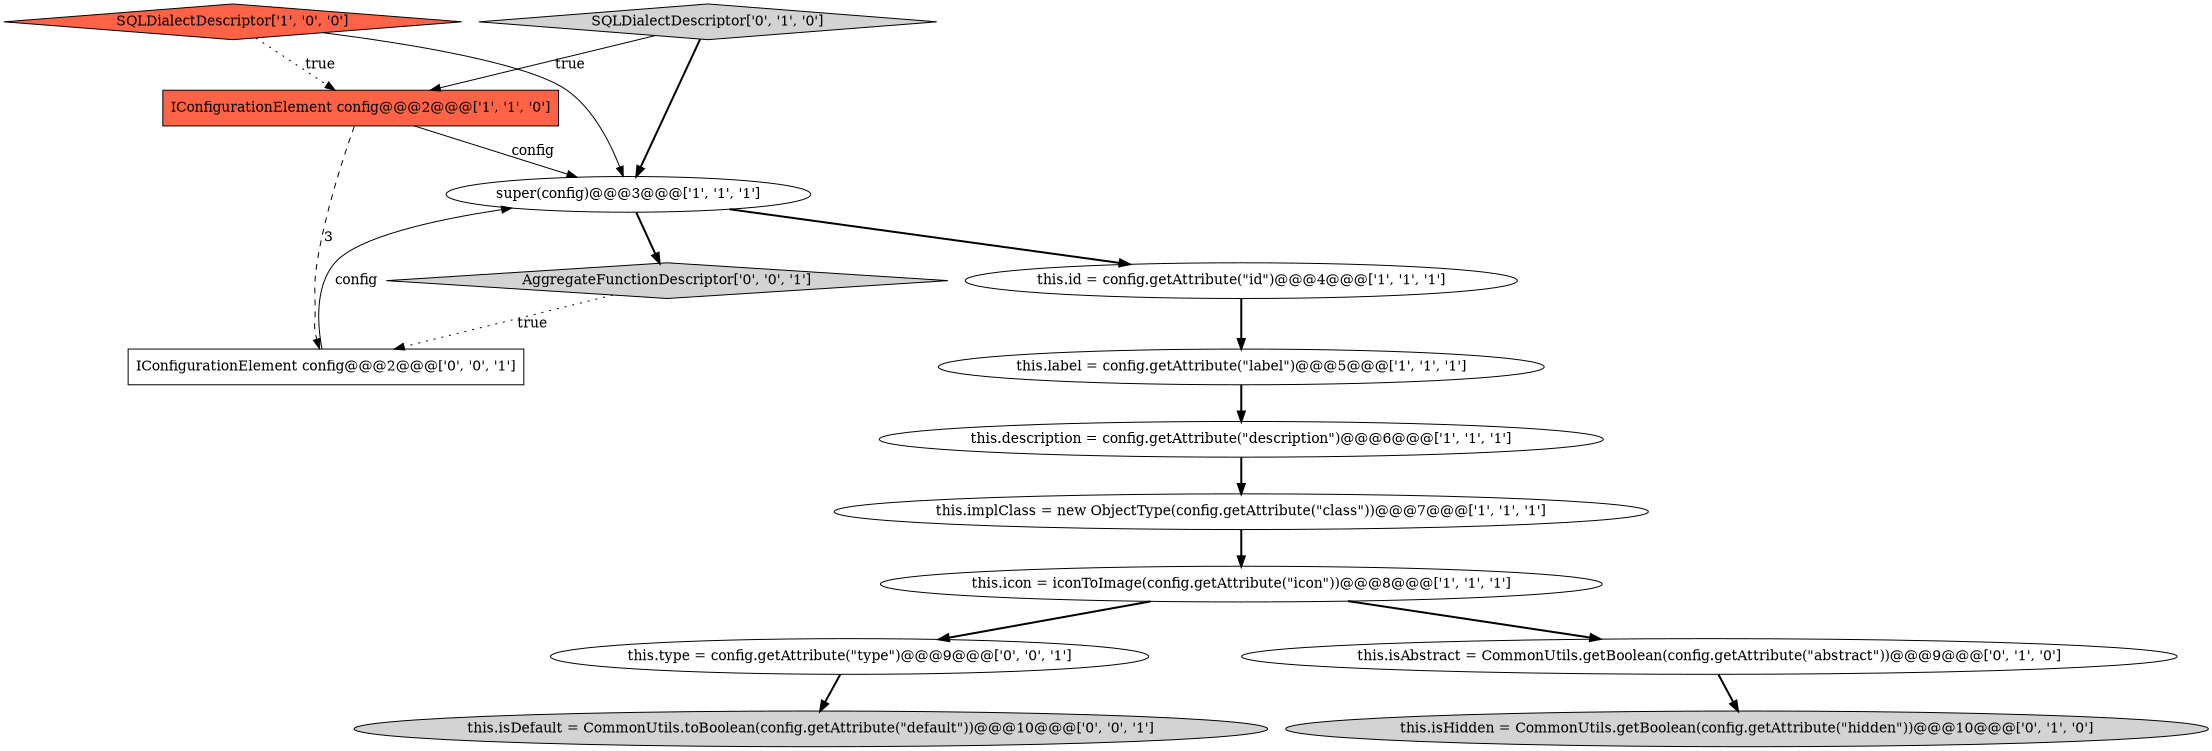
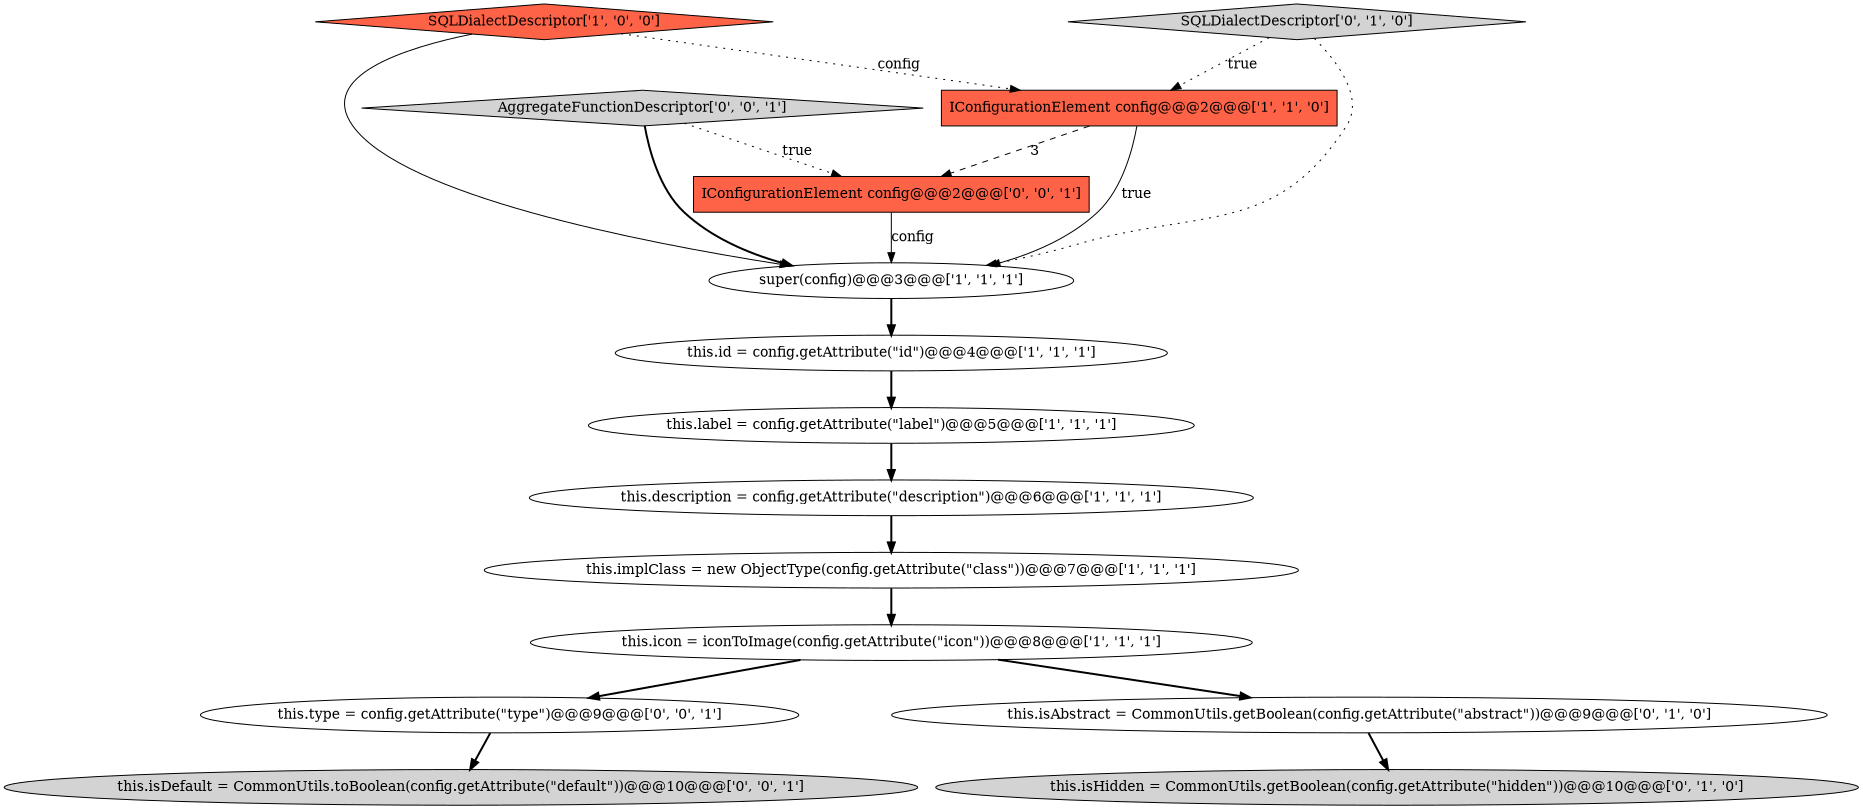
(548, 62) -> (1224, 62)
(321, 65) -> (899, 65)
(670, 103) -> (1235, 212)
(533, 151) -> (1137, 194)
(646, 233) -> (690, 217)
(326, 367) -> (891, 194)
